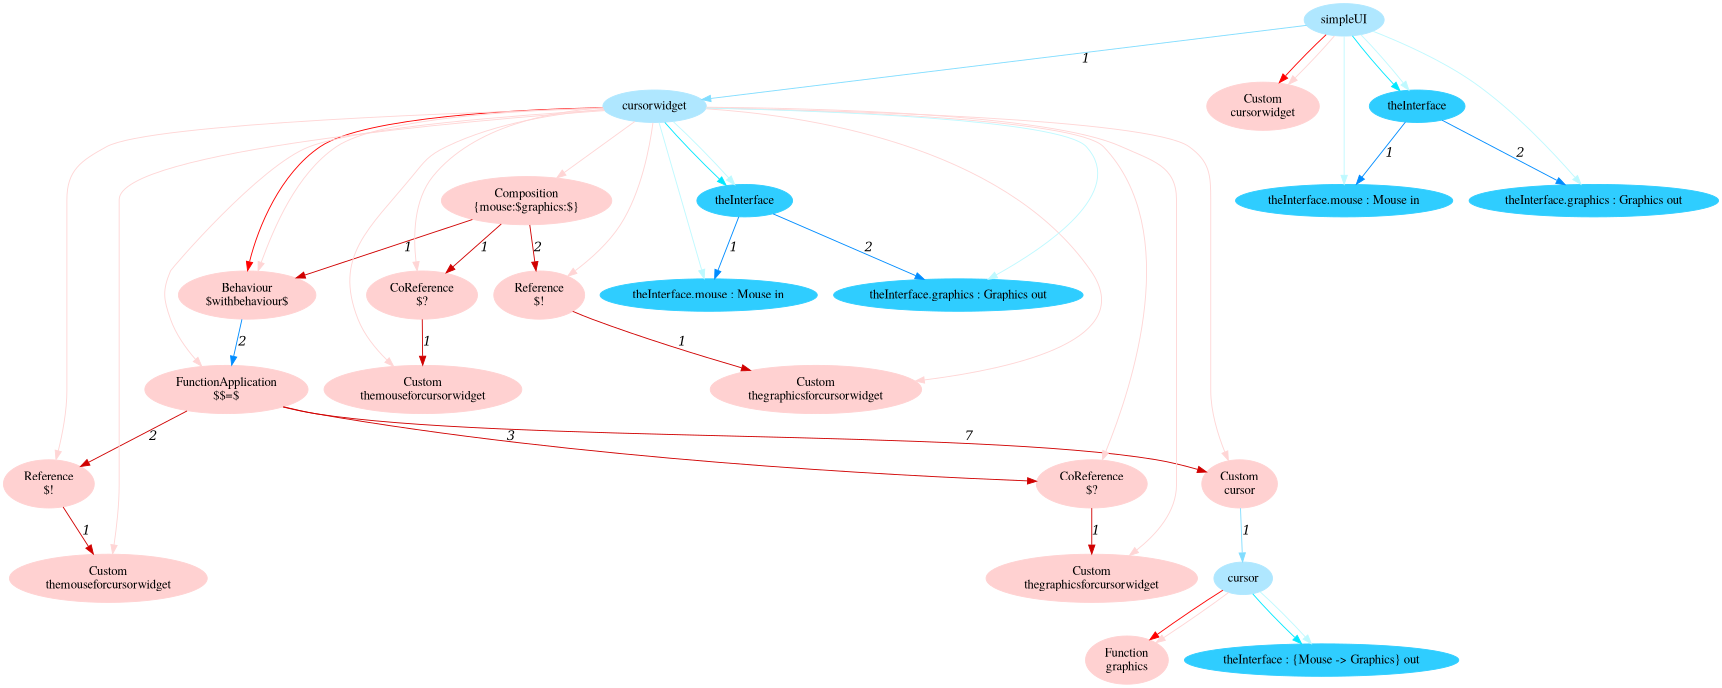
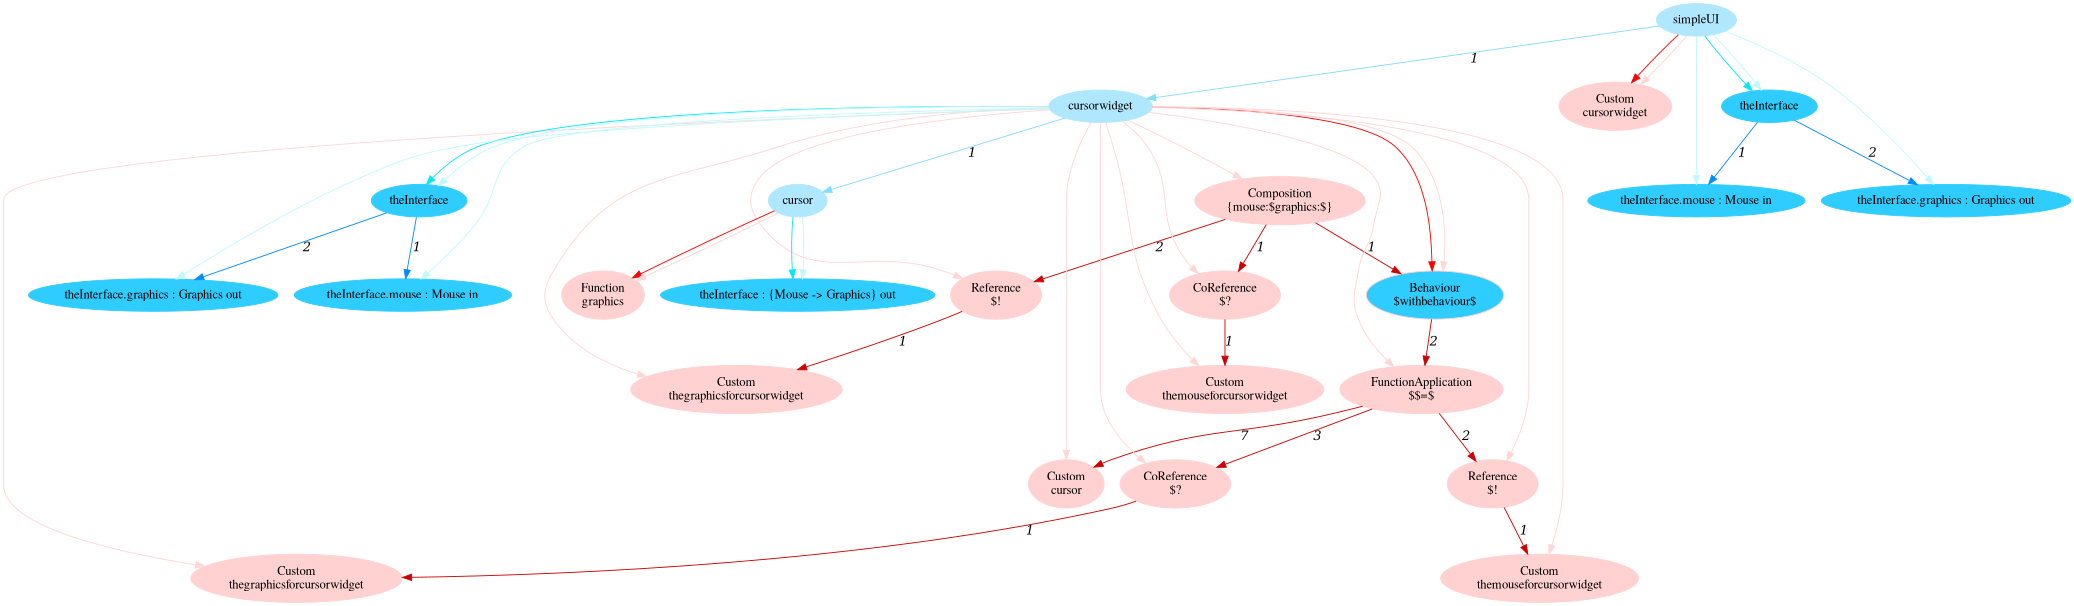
(247, 295) -> (1435, 295)
(238, 338) -> (1429, 338)
(1241, 530) -> (948, 154)
